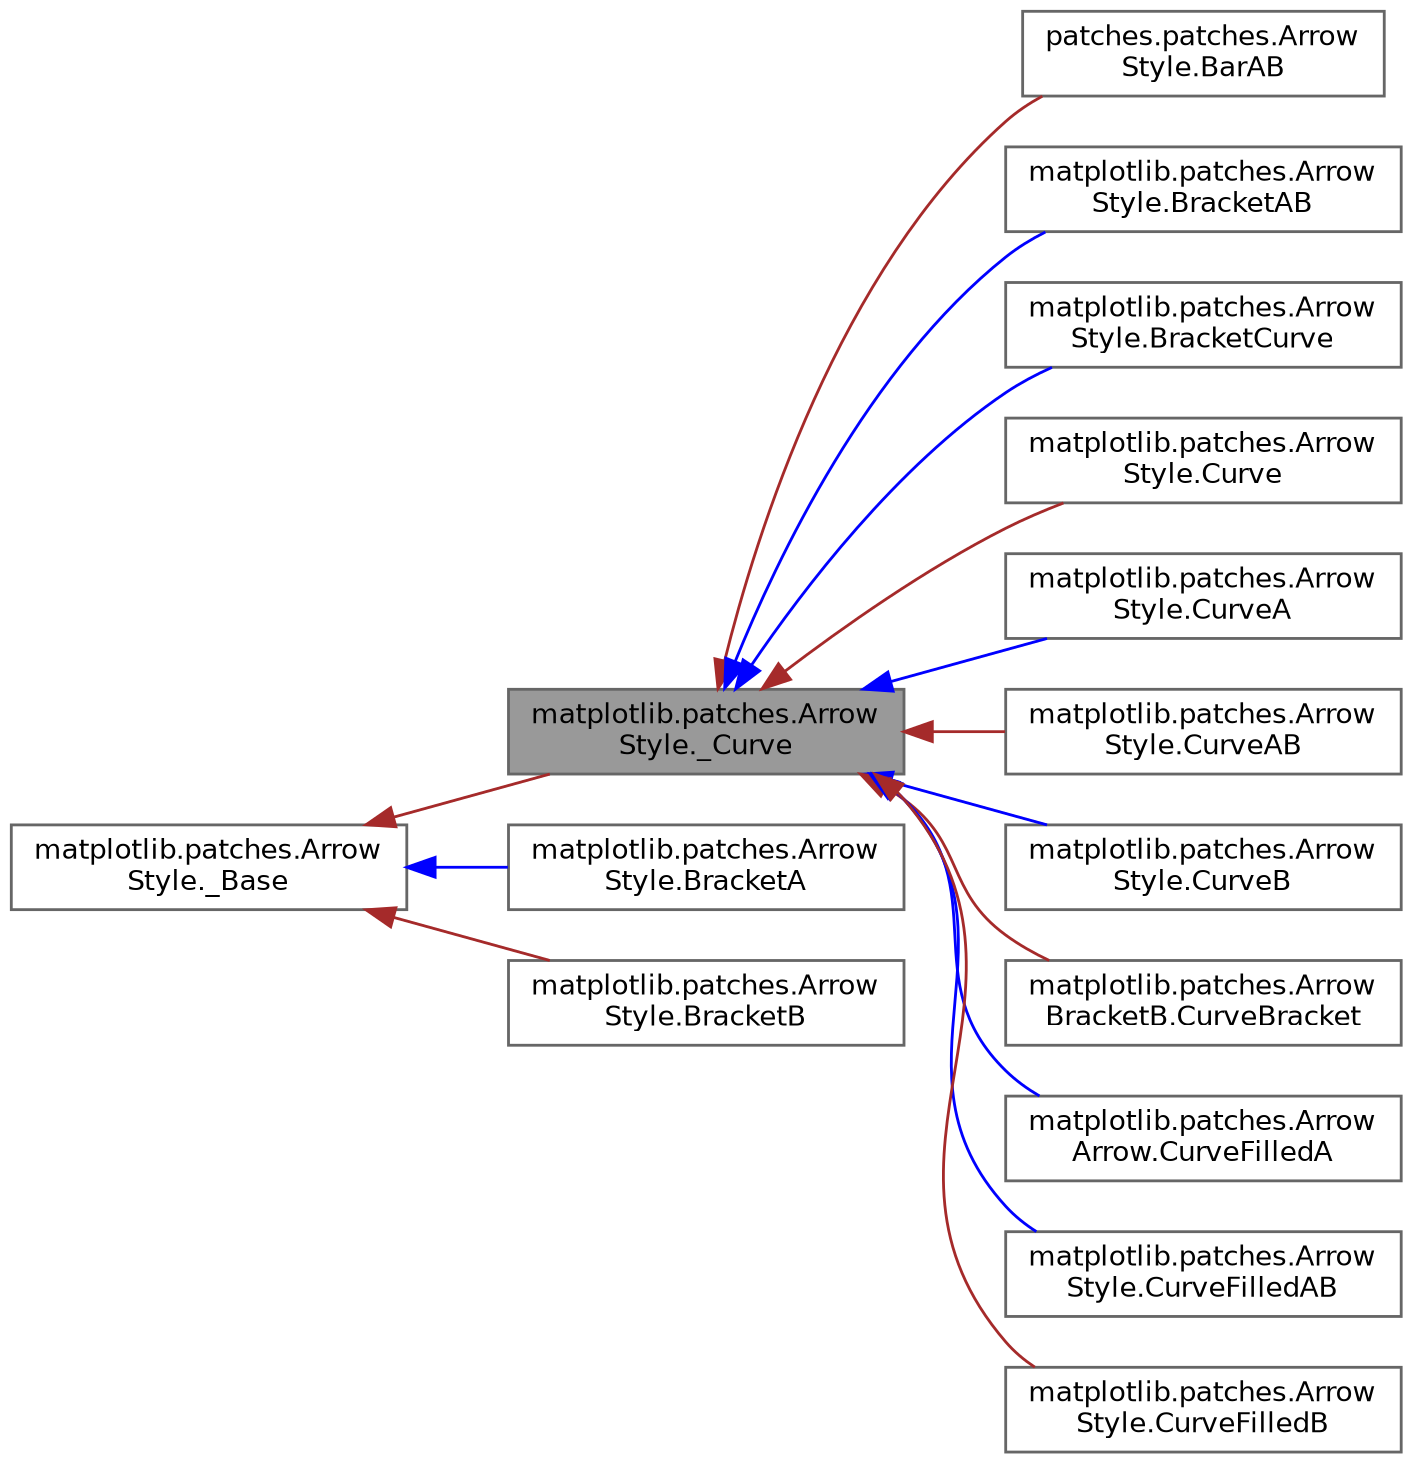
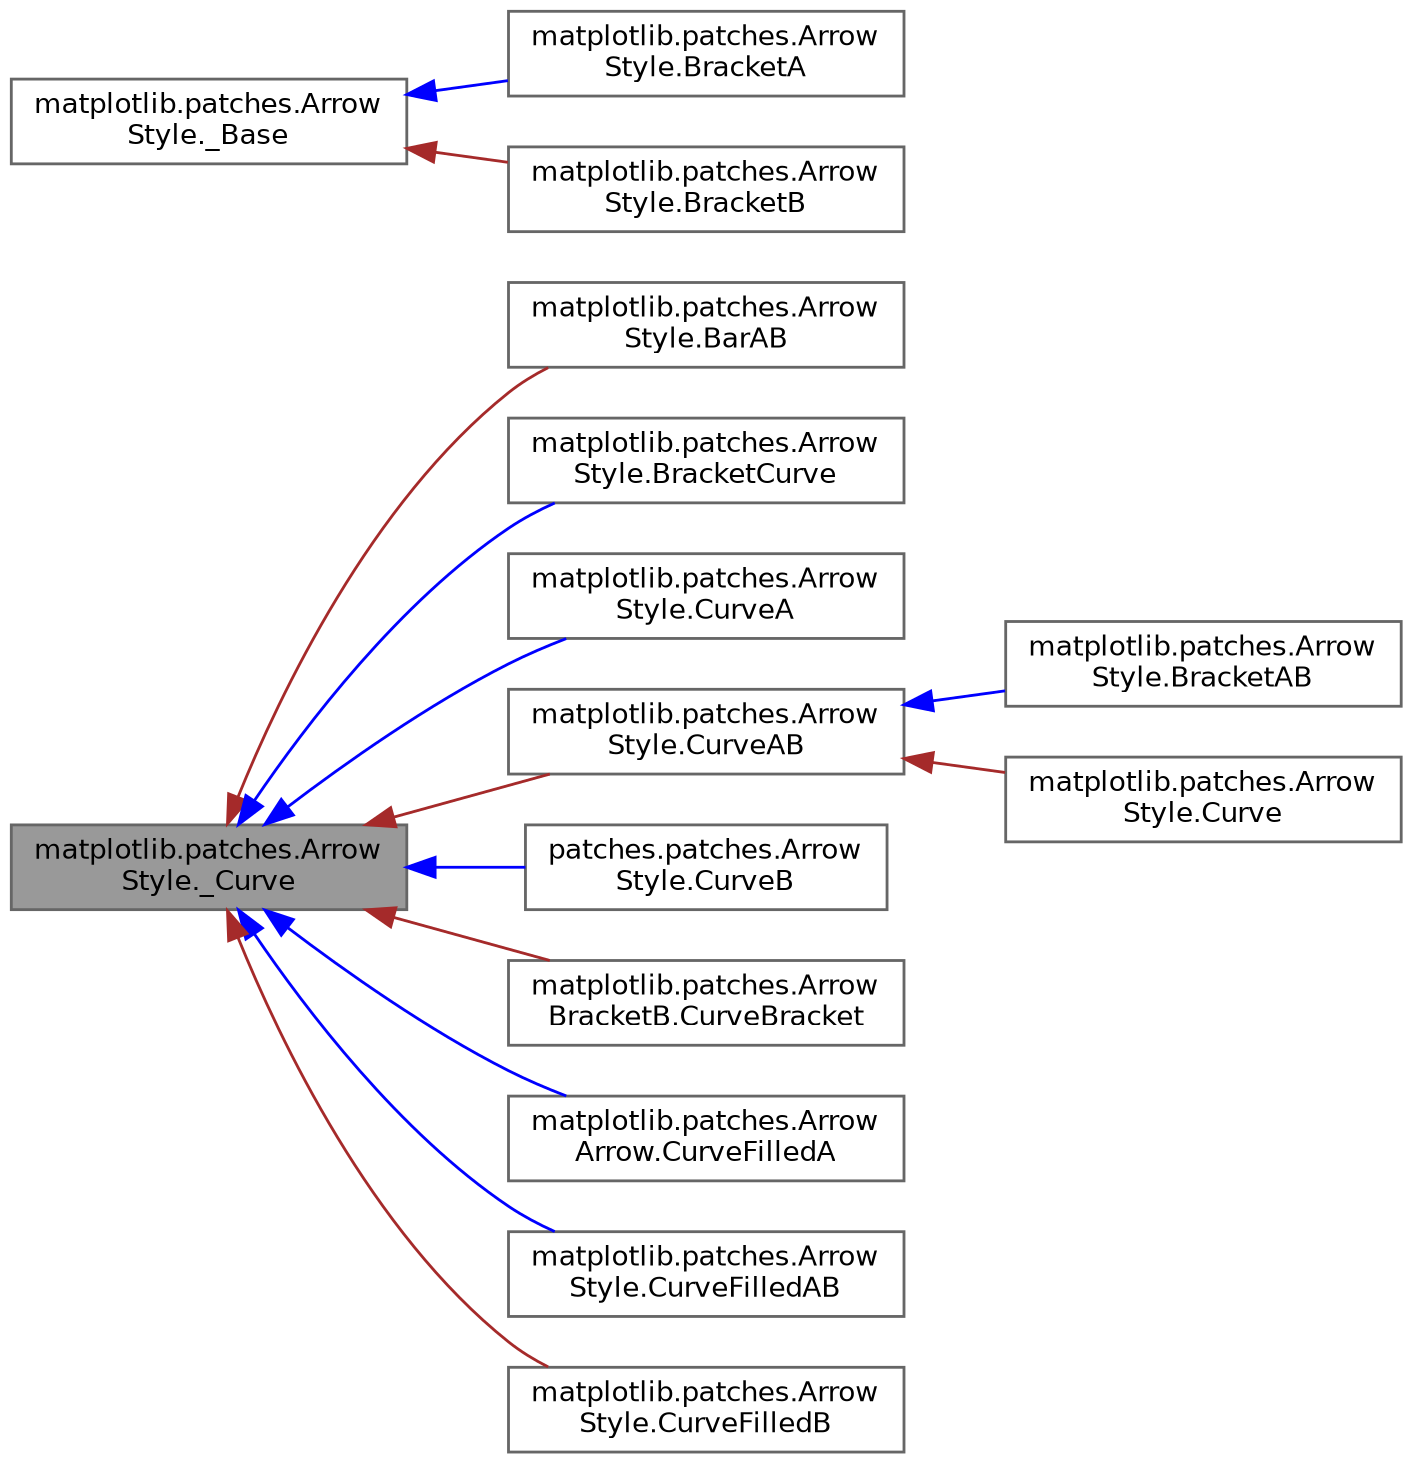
(1203, 54) -> (706, 325)
(860, 423) -> (969, 696)
(919, 578) -> (969, 767)
(472, 796) -> none
(1203, 867) -> (706, 867)
